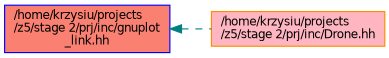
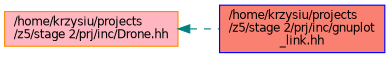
(196, 29) -> (205, 29)
